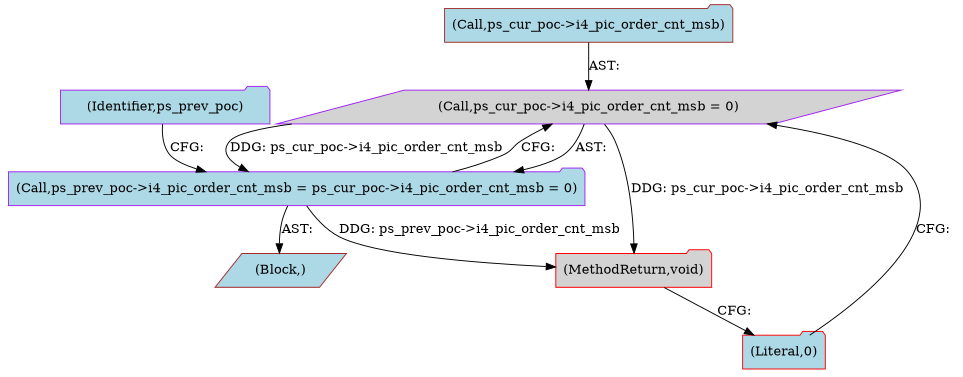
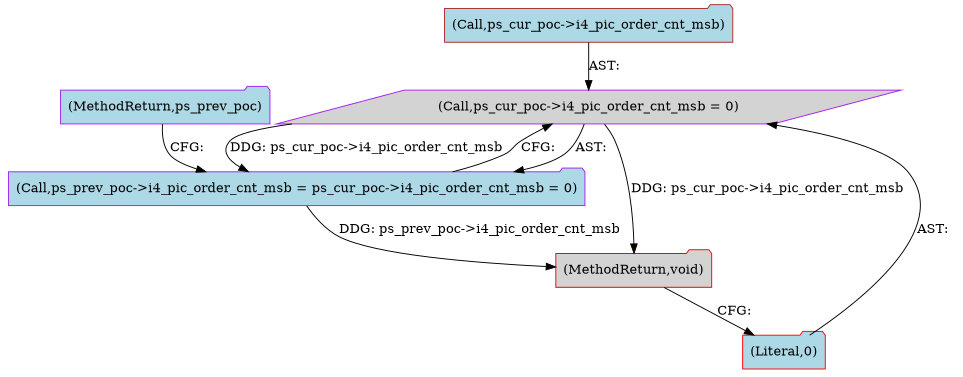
(165, 107) -> (165, 107)
(935, 230) -> (935, 230)
(281, 270) -> none
